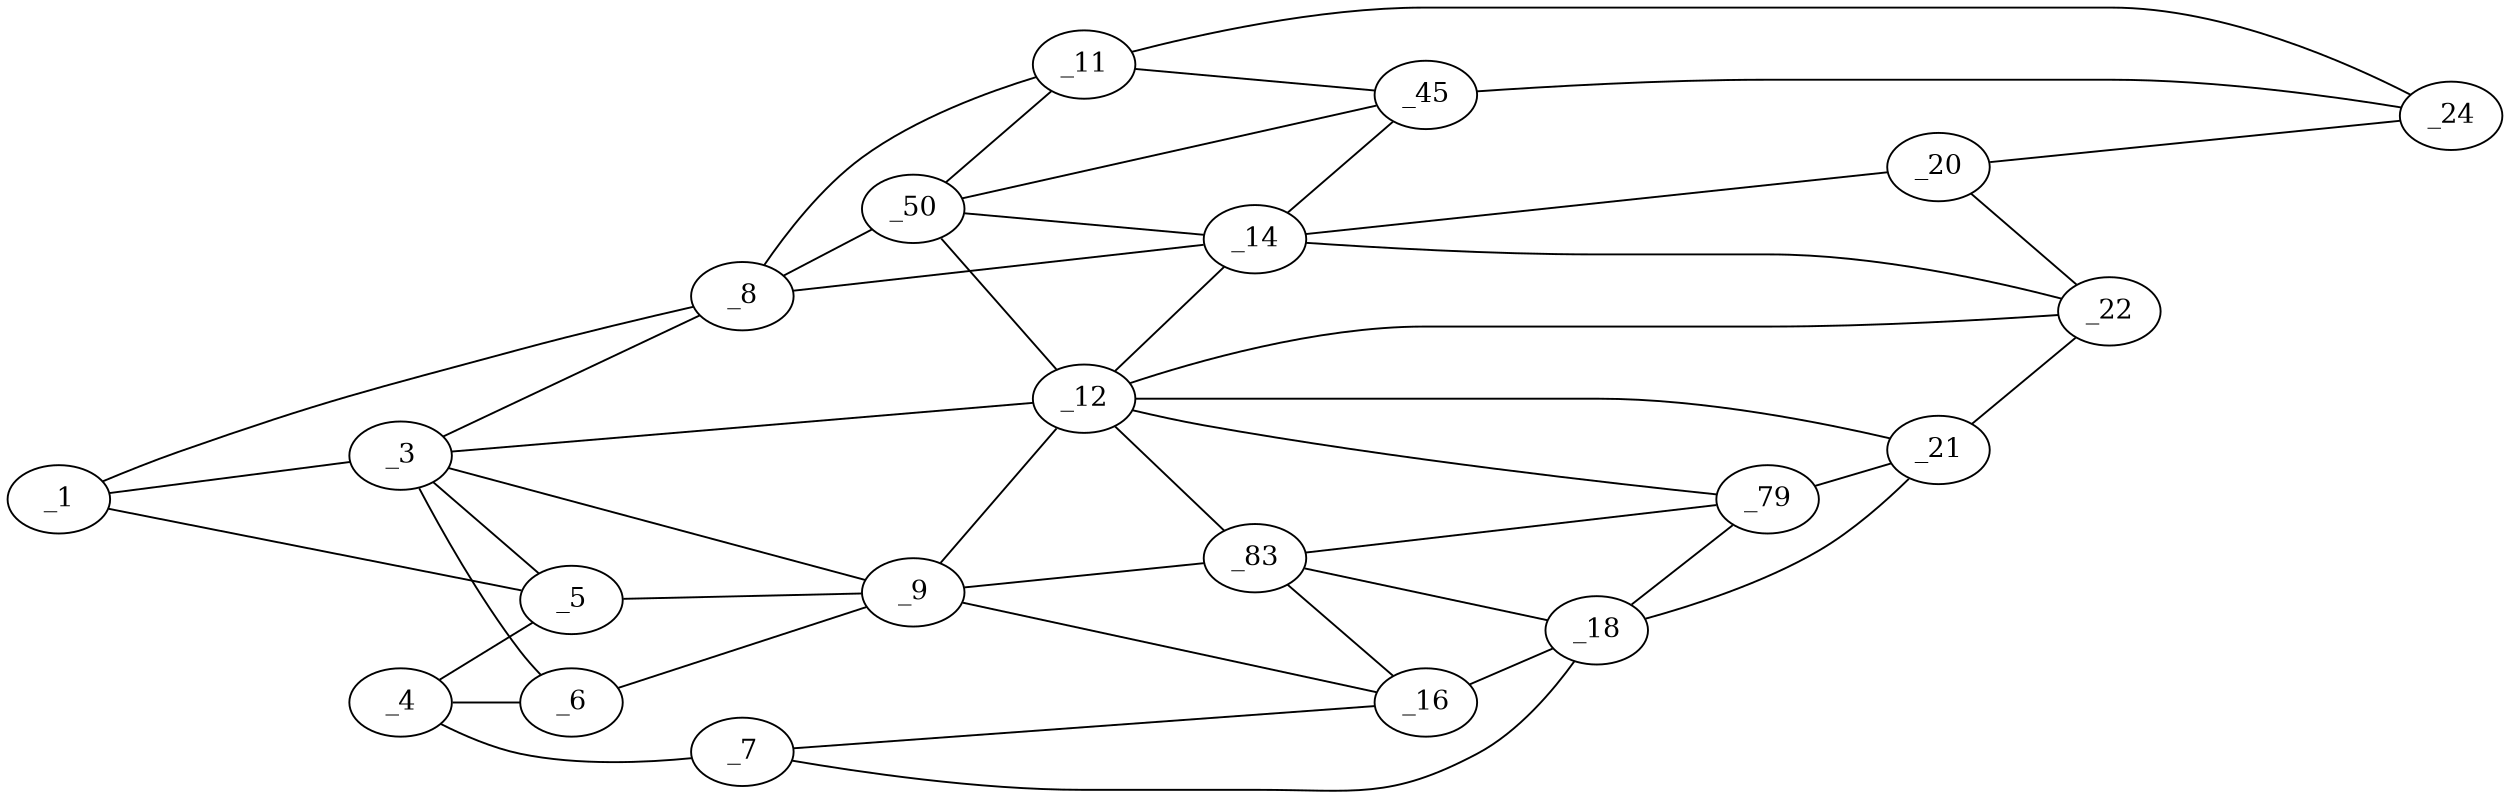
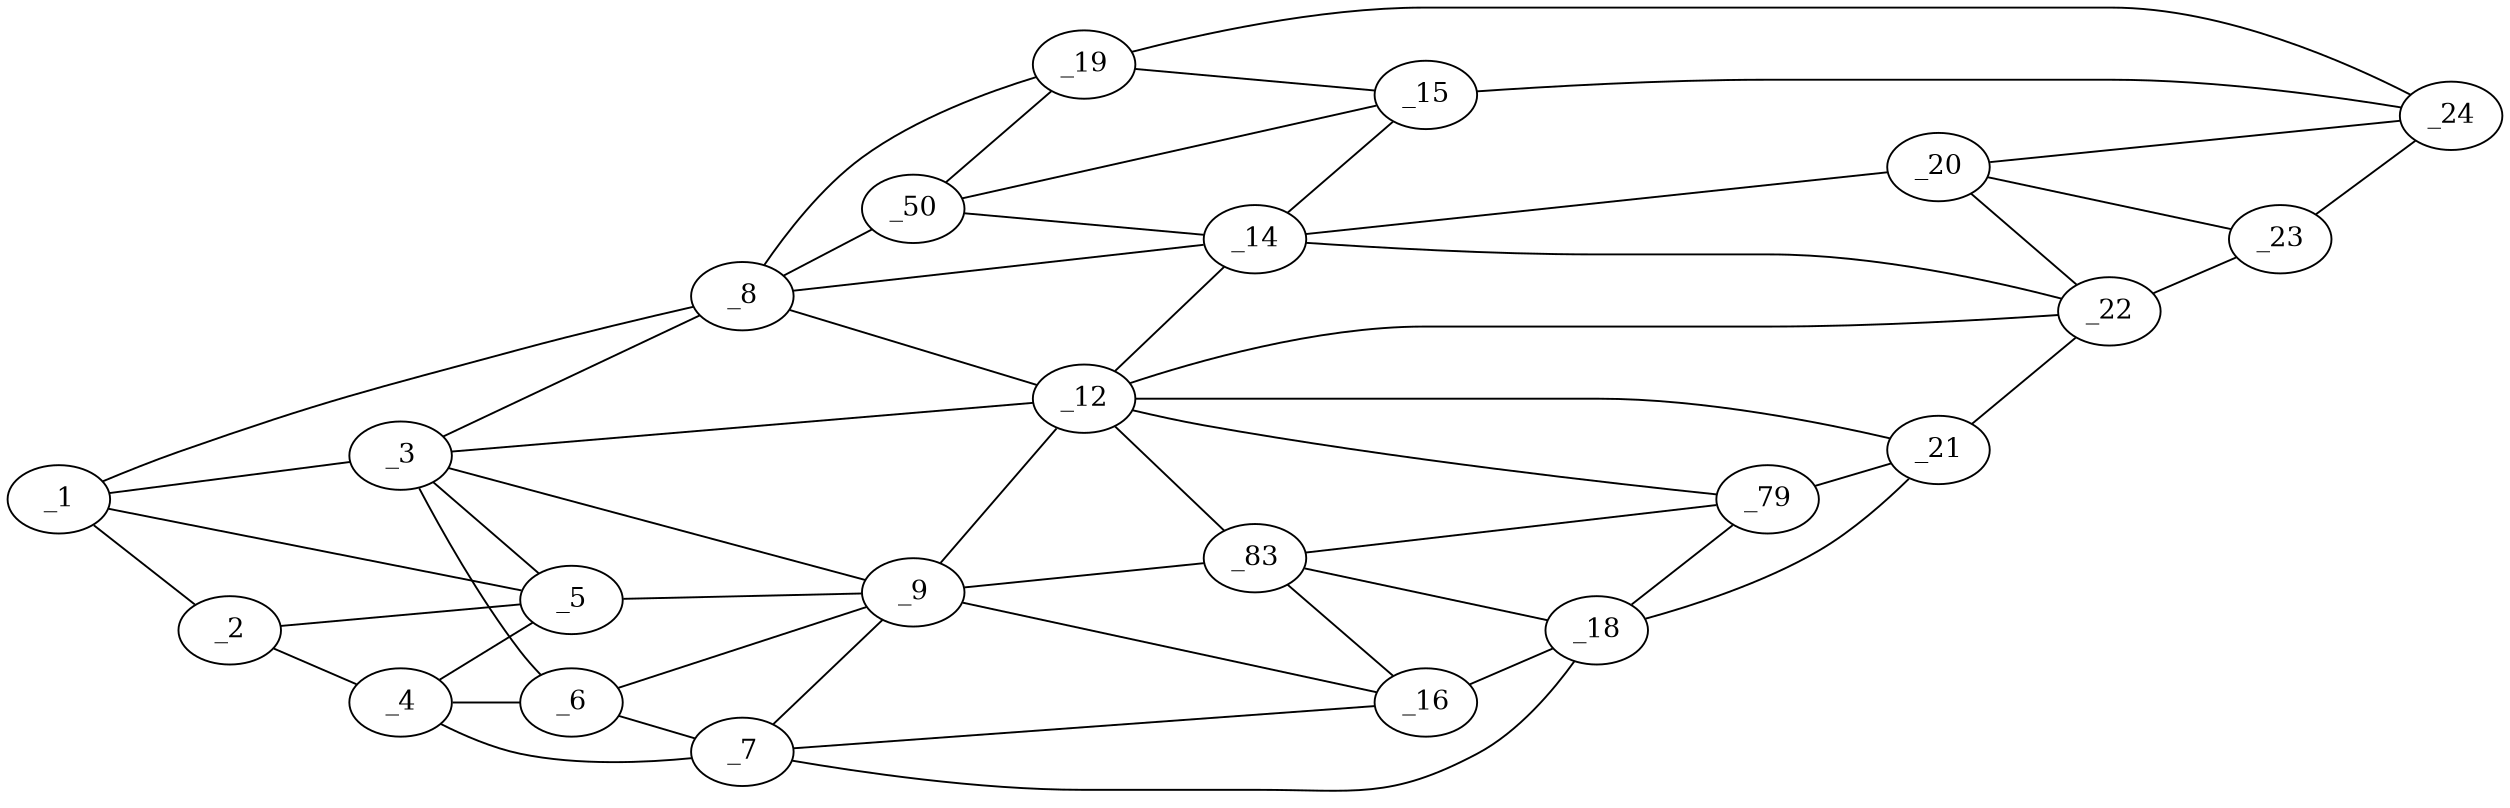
(1084, 65) -> (1084, 65)
(1426, 95) -> (1426, 95)
none -> (2280, 239)
(999, 304) -> (913, 347)
none -> (230, 630)
none -> (828, 672)
none -> (657, 727)
